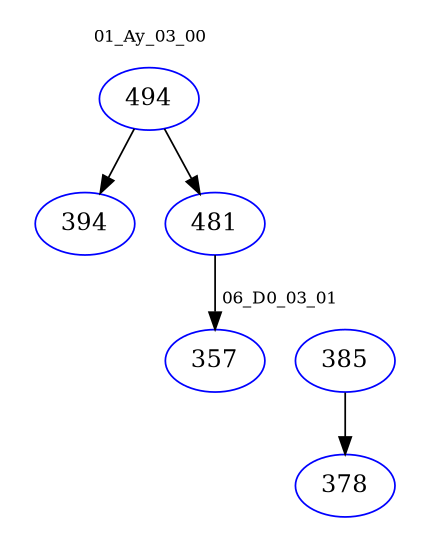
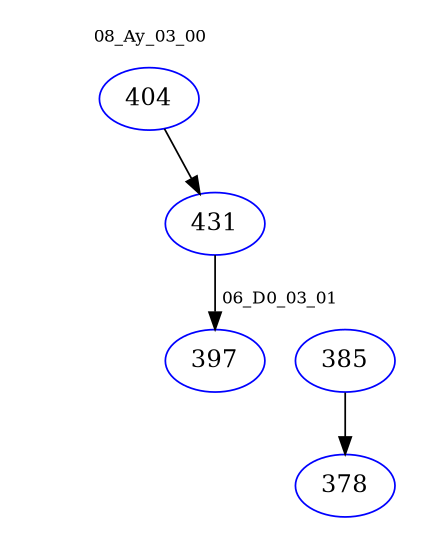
(150, 37) -> (150, 37)
(149, 99) -> (149, 99)
(85, 224) -> none
(215, 224) -> (215, 224)
(215, 361) -> (215, 361)
